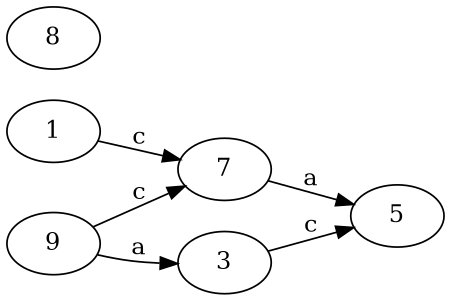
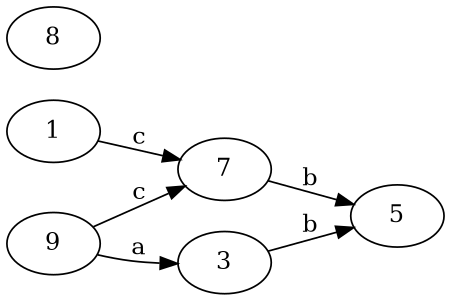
(311, 179) -> (311, 179)
(311, 225) -> (311, 225)
